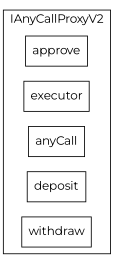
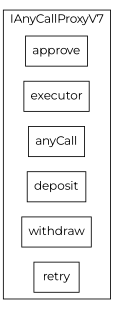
(57, 20) -> (57, 20)
none -> (57, 277)
